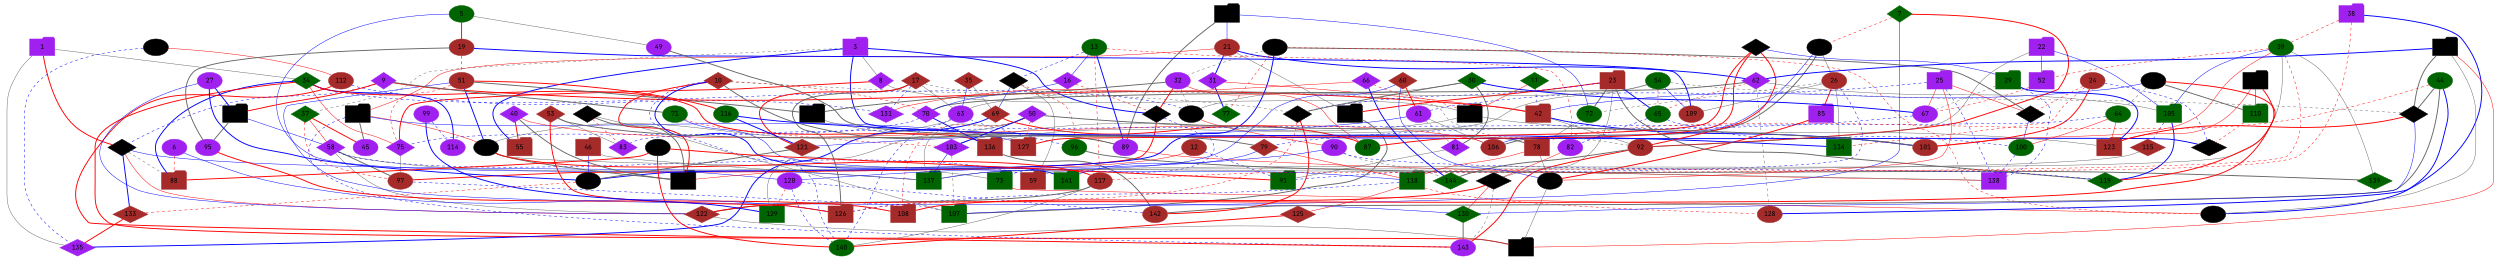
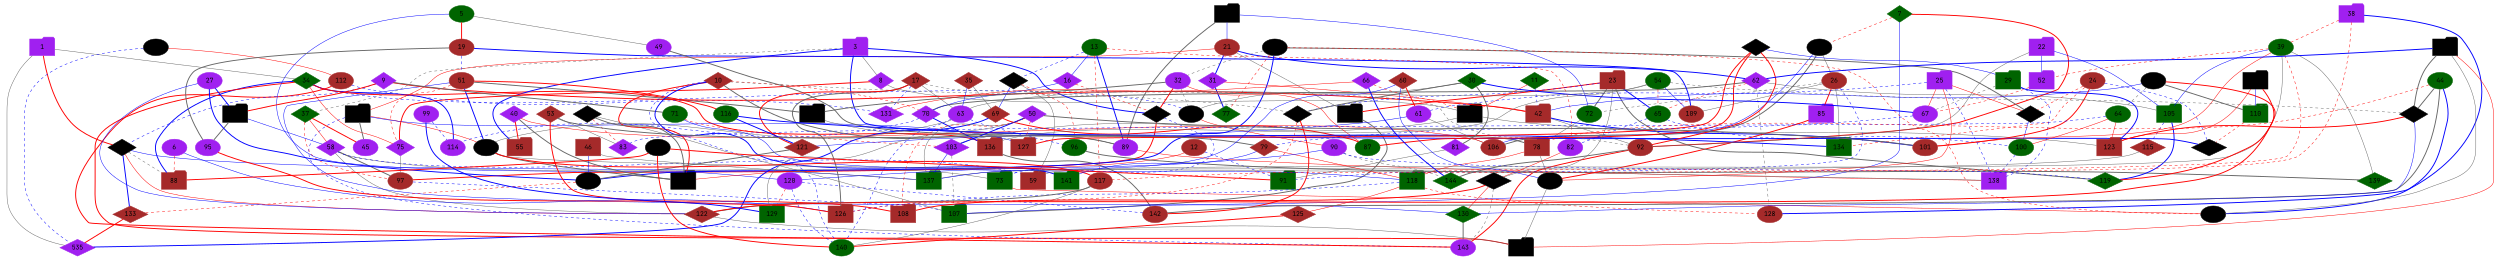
(1438, 132) -> none
(575, 134) -> (691, 130)
(77, 248) -> (77, 248)
